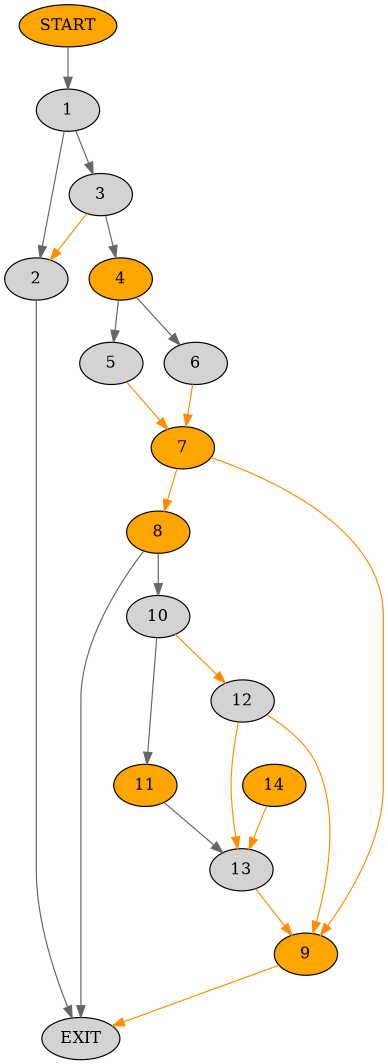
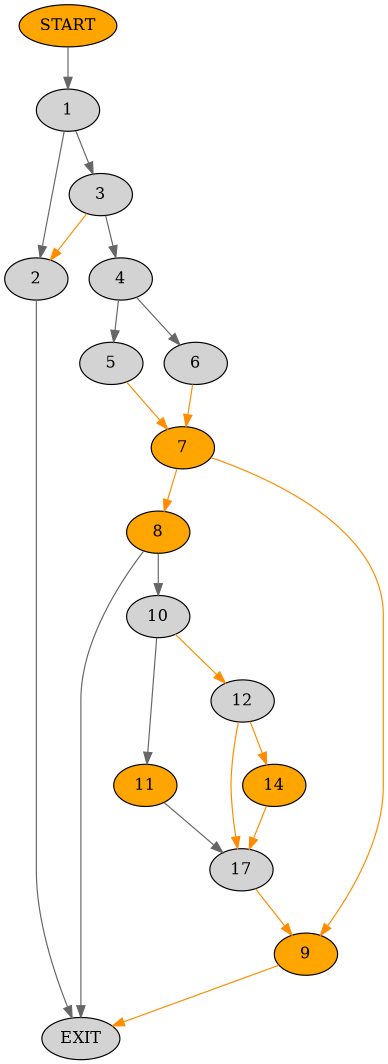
(121, 279) -> (121, 279)
(328, 807) -> (256, 737)
(241, 870) -> (241, 870)
